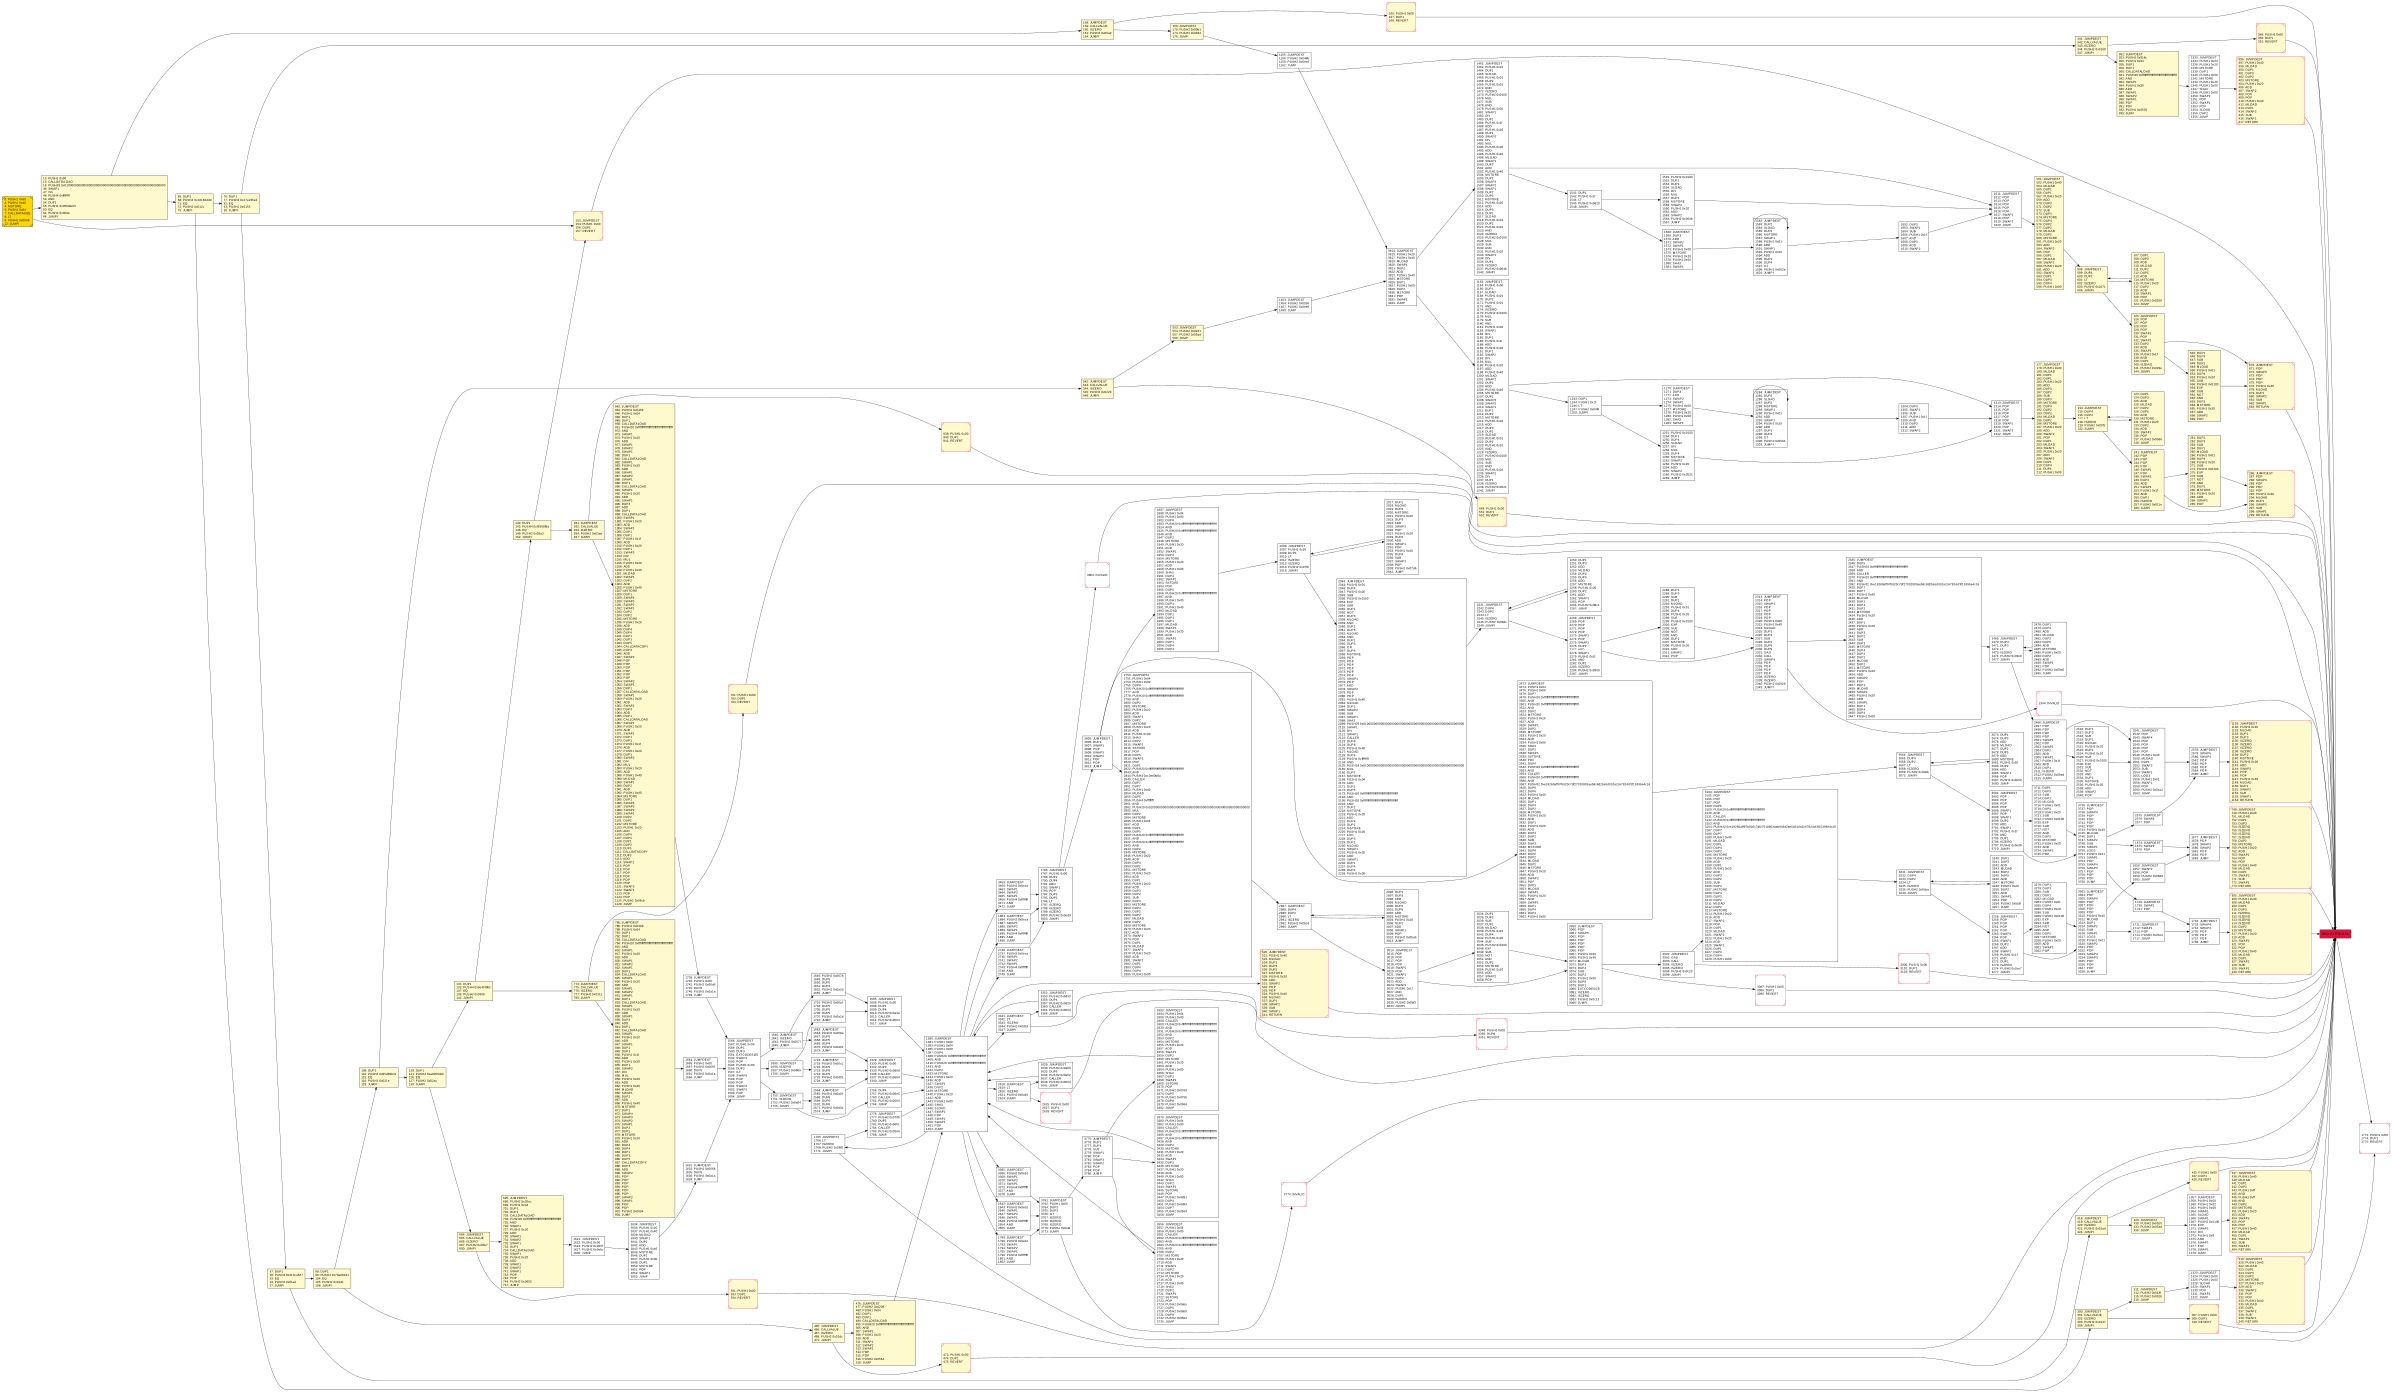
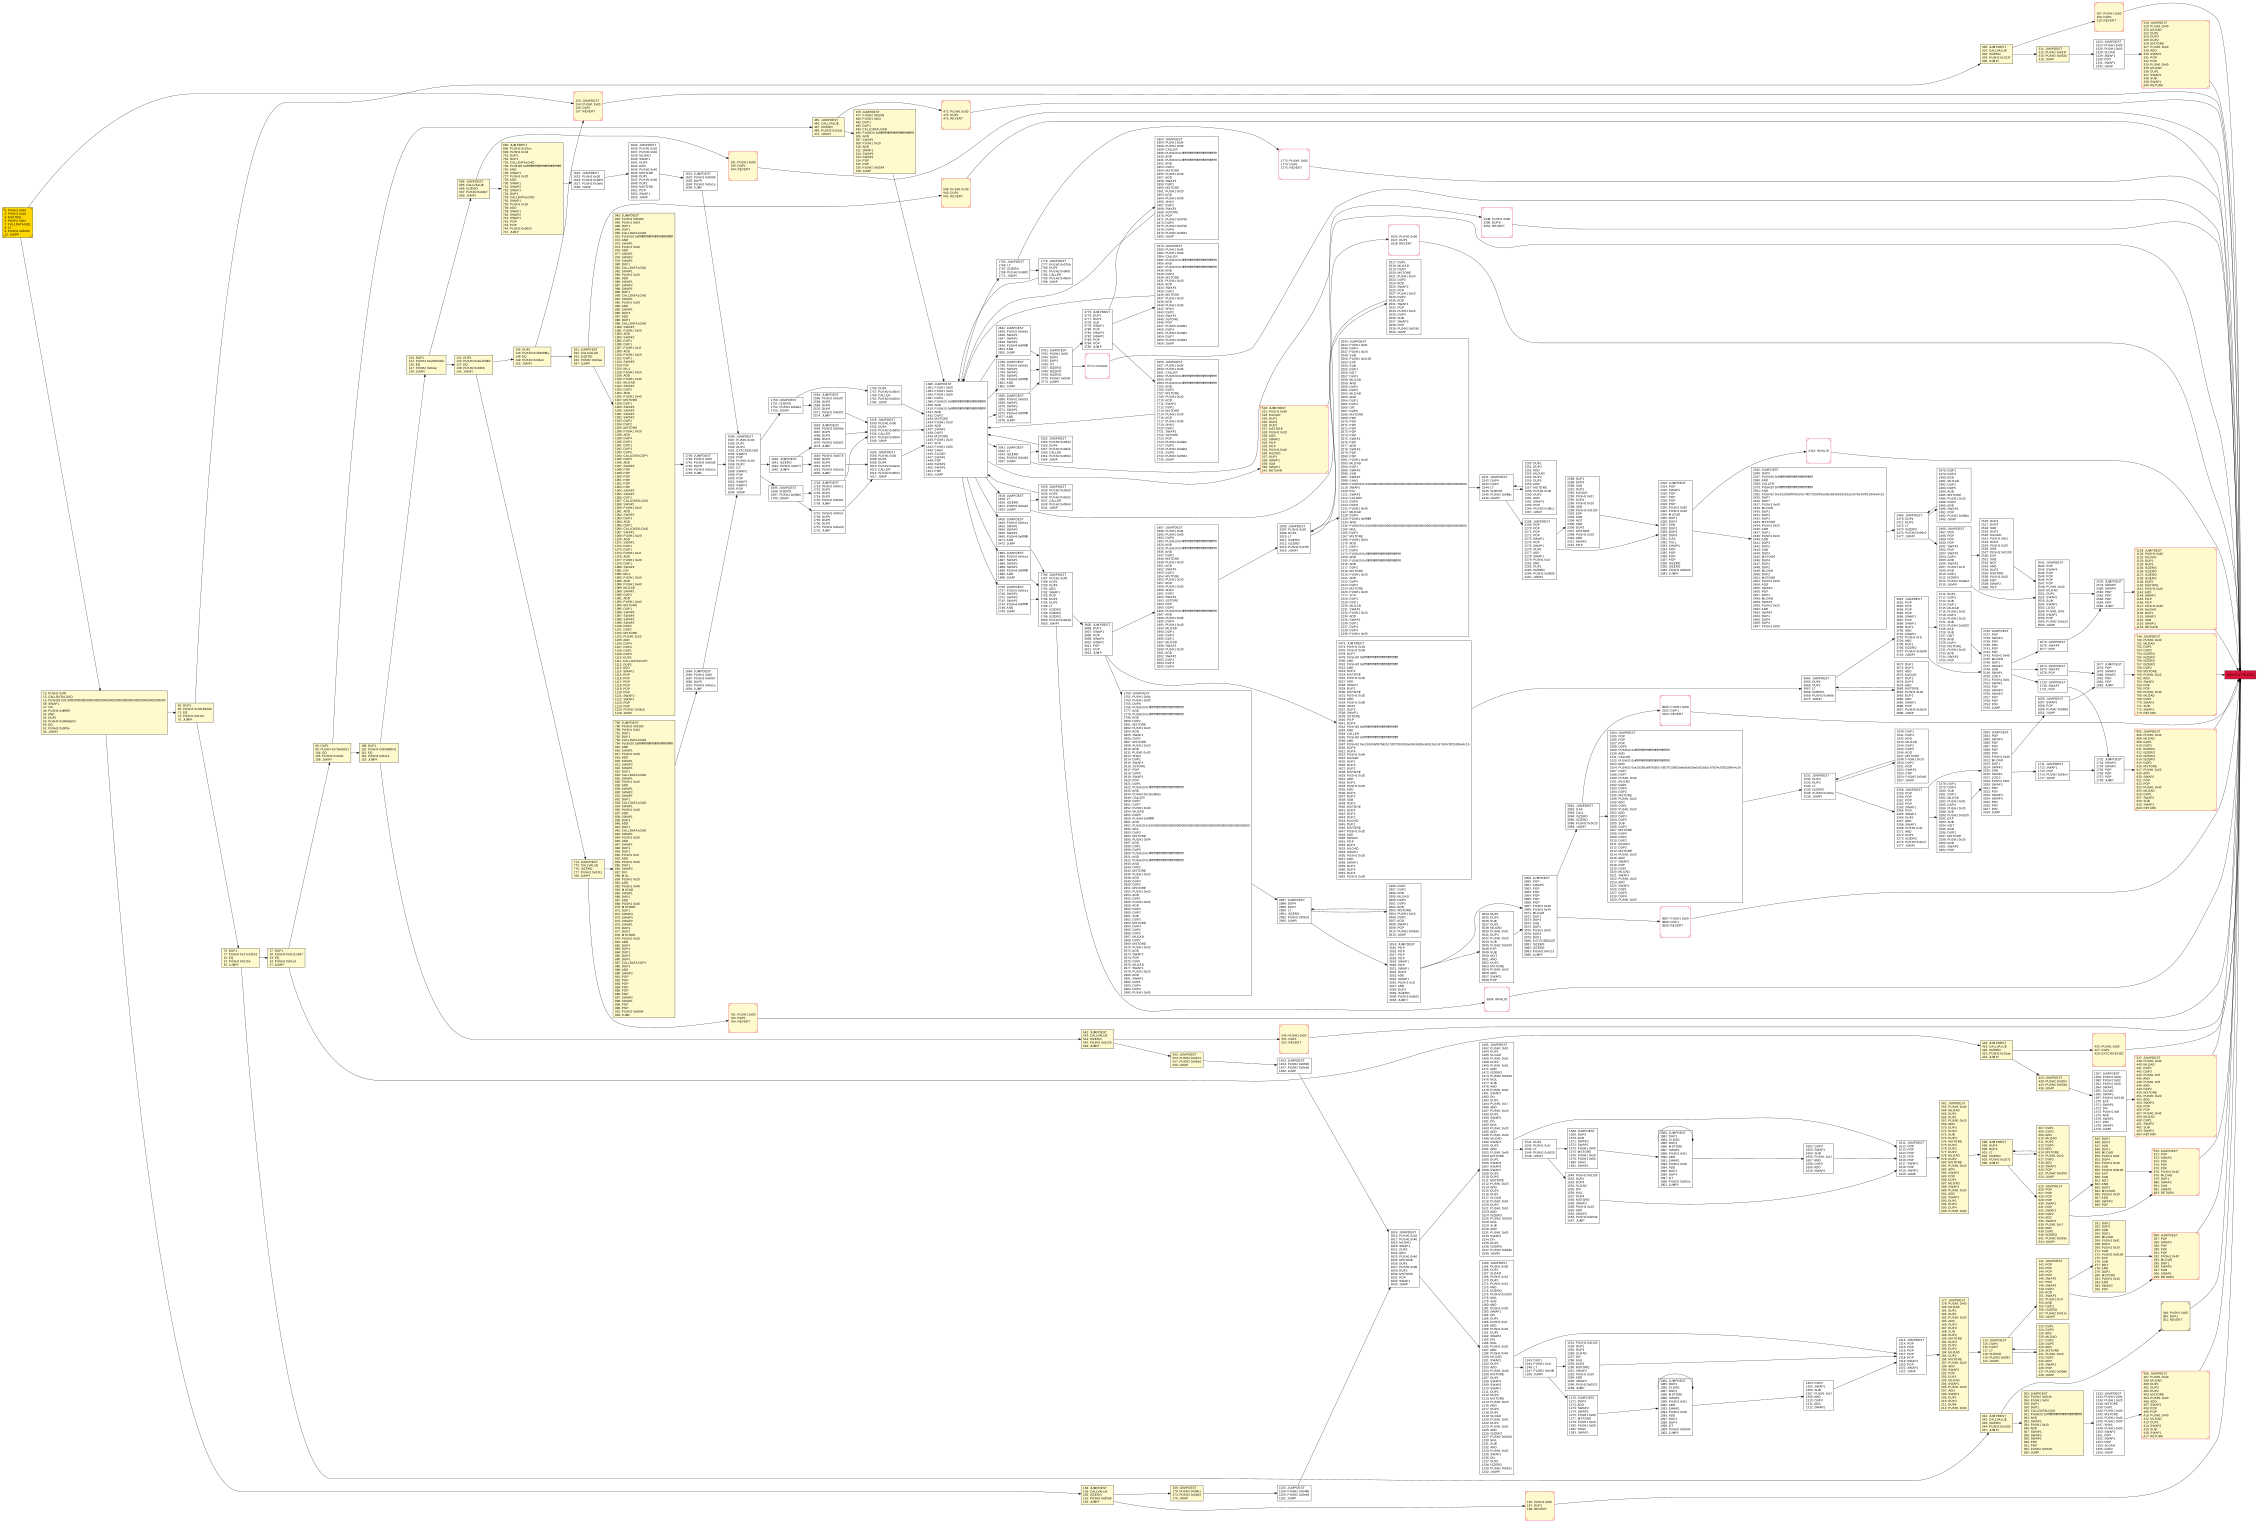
(2271, 38) -> (2176, 1316)
(2354, 1029) -> (2002, 181)
(2204, 1176) -> (2109, 1050)
